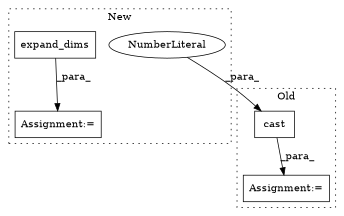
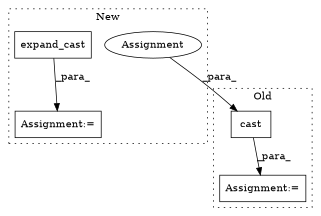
(55, 45) -> (53, 45)
(167, 45) -> (153, 45)
